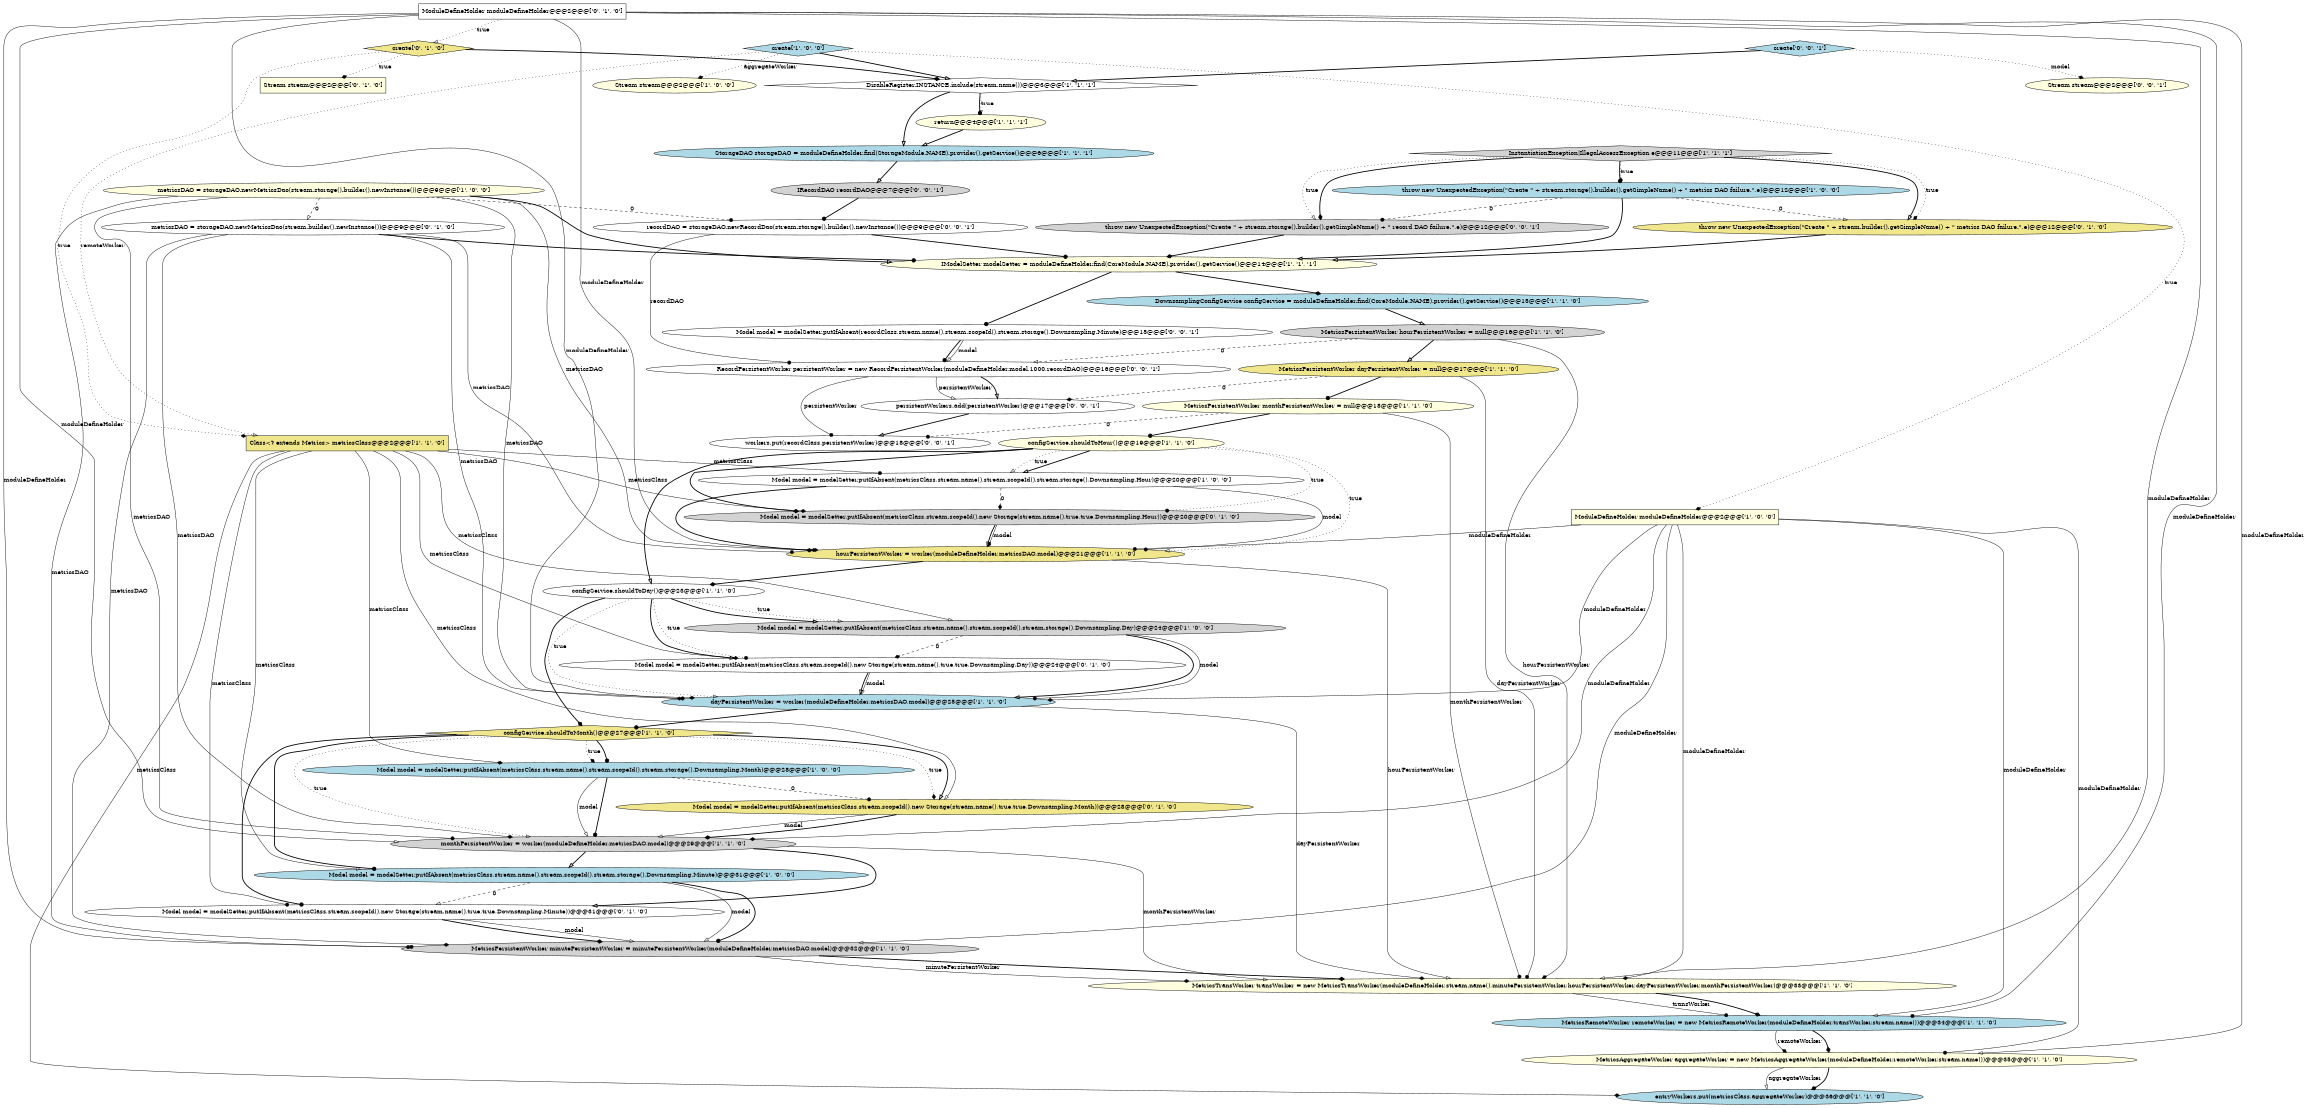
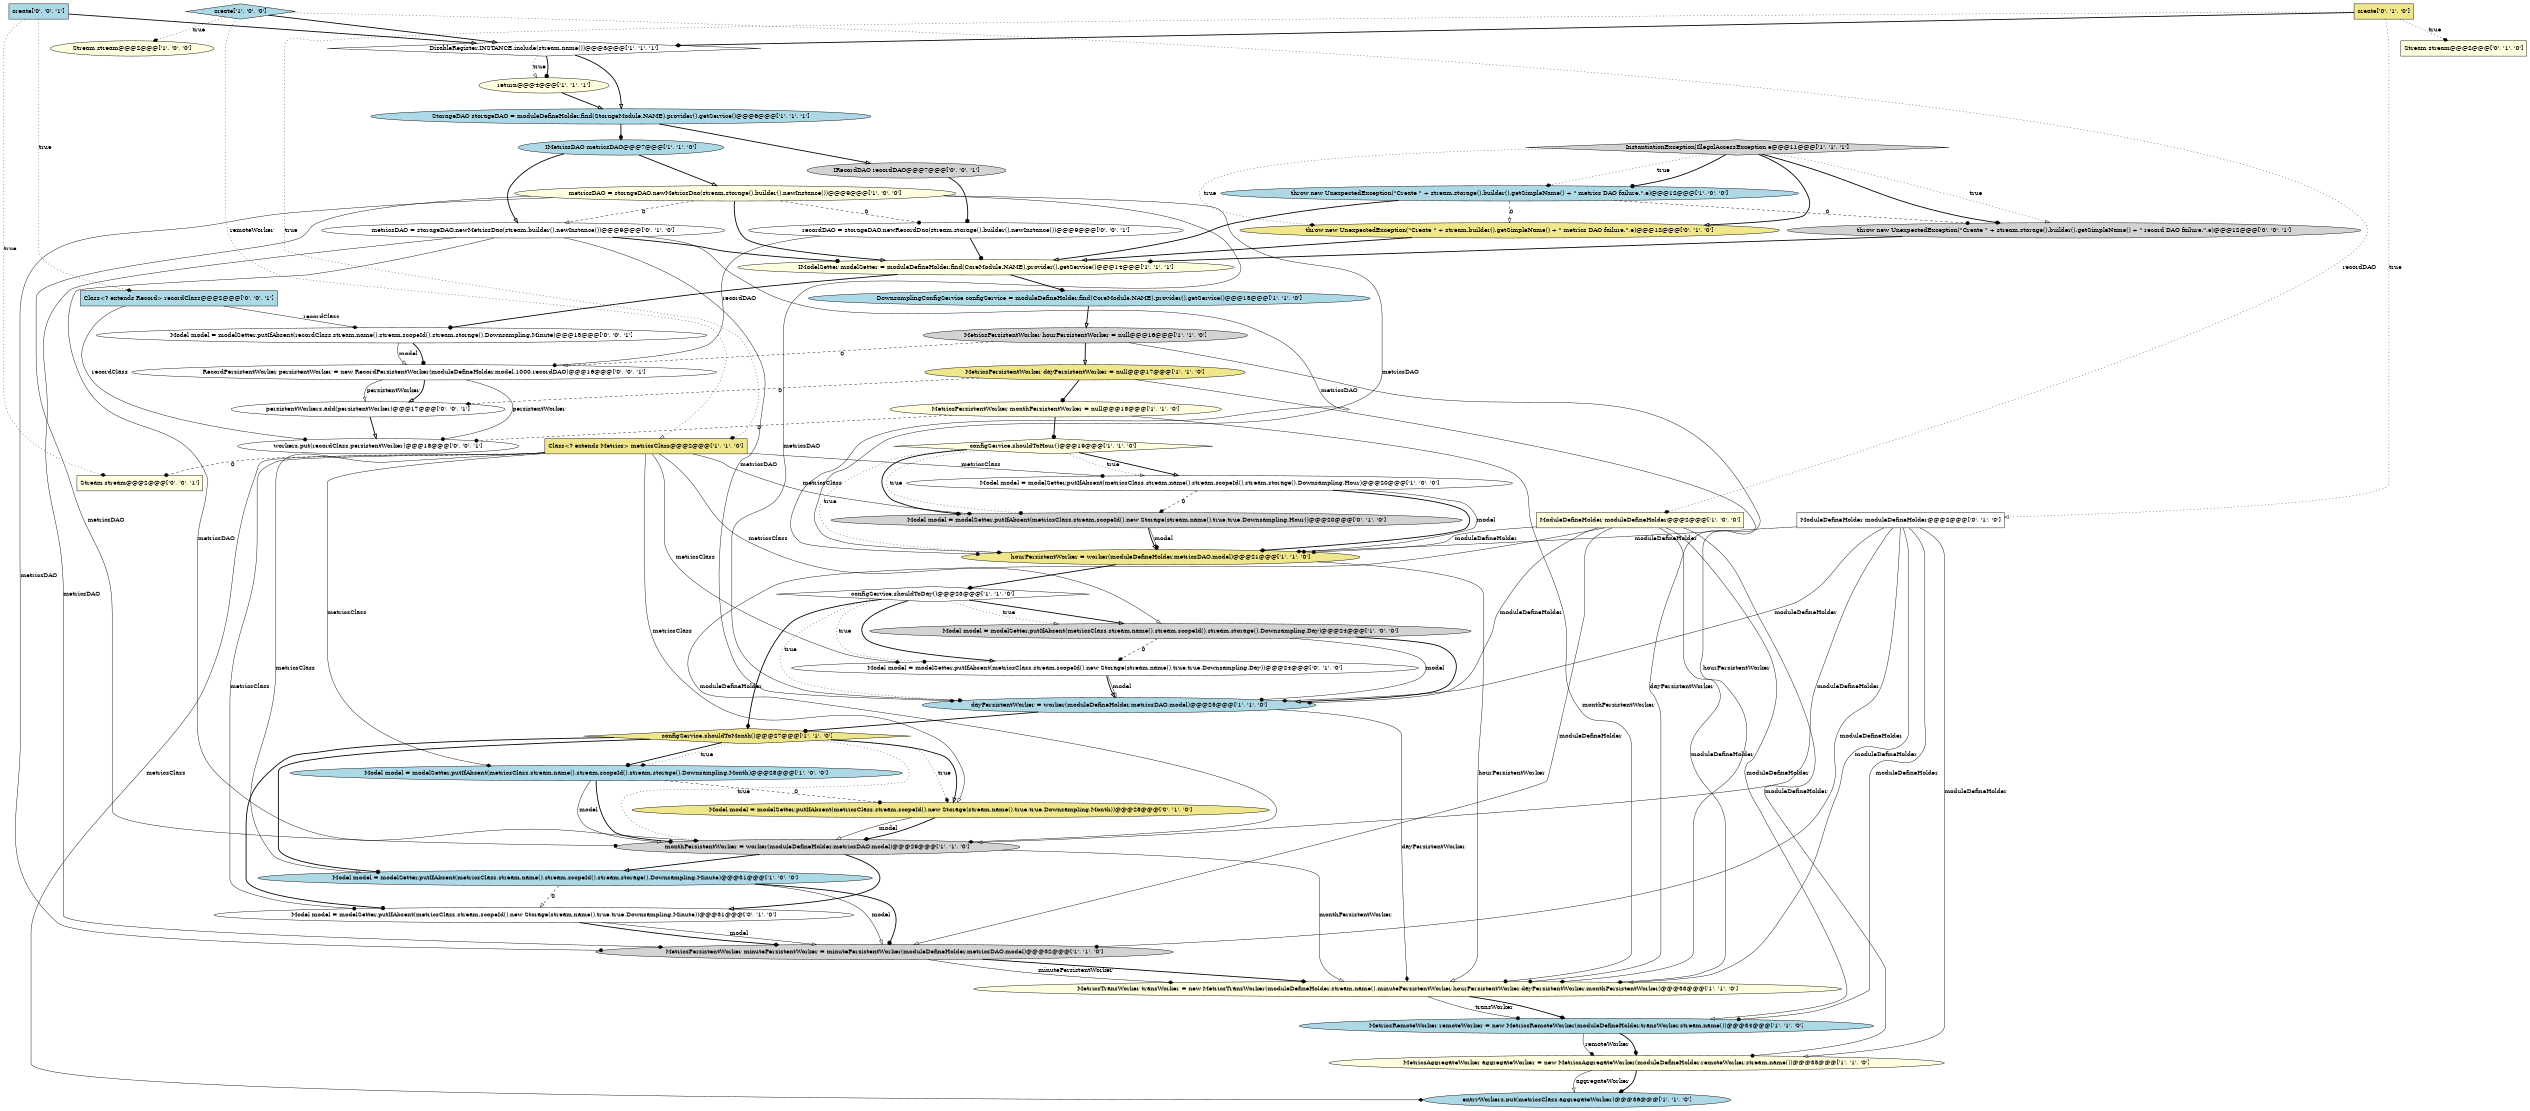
(470, 30) -> (2389, 443)
(419, 48) -> (2384, 11)
(1800, 48) -> (39, 11)
(770, 67) -> (199, 30)
(2060, 67) -> (10, 249)
(2107, 85) -> (140, 483)
none -> (621, 147)
(2171, 283) -> (2359, 267)
none -> (179, 298)
(1111, 443) -> (1053, 446)
(797, 454) -> none
none -> (261, 459)
(654, 591) -> (933, 594)
